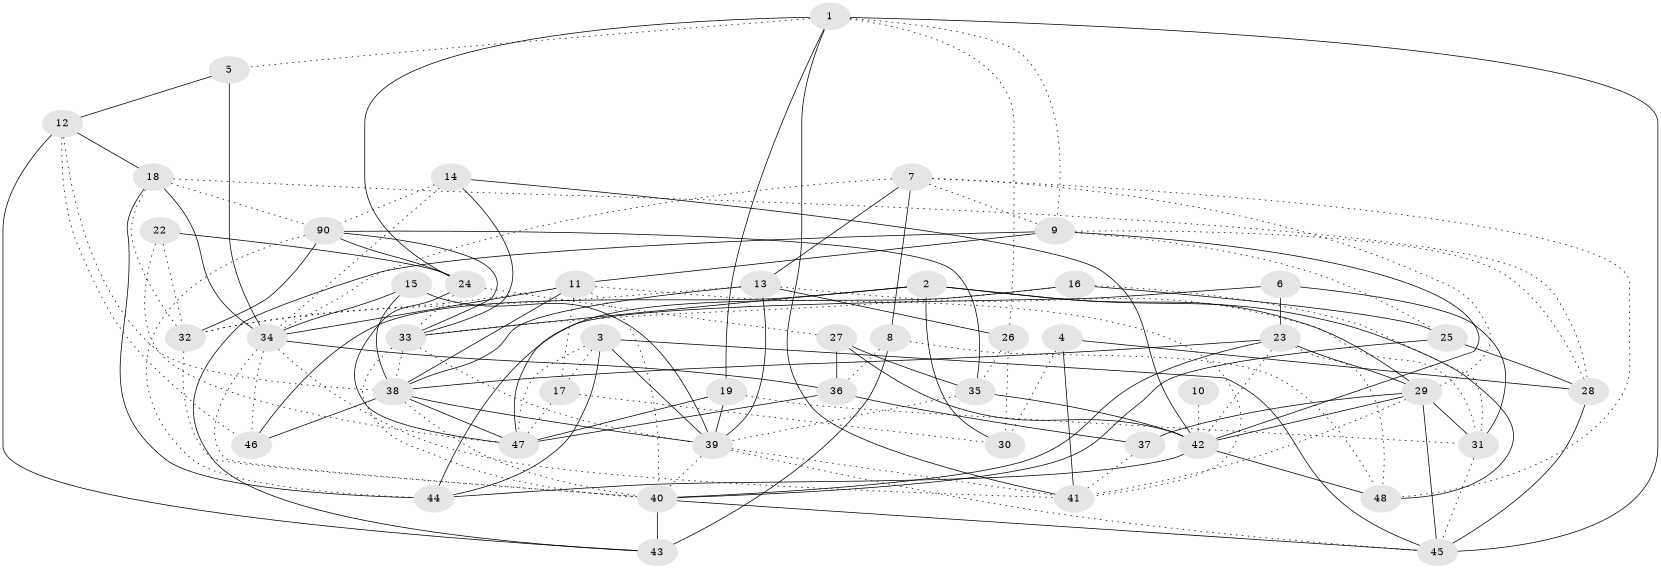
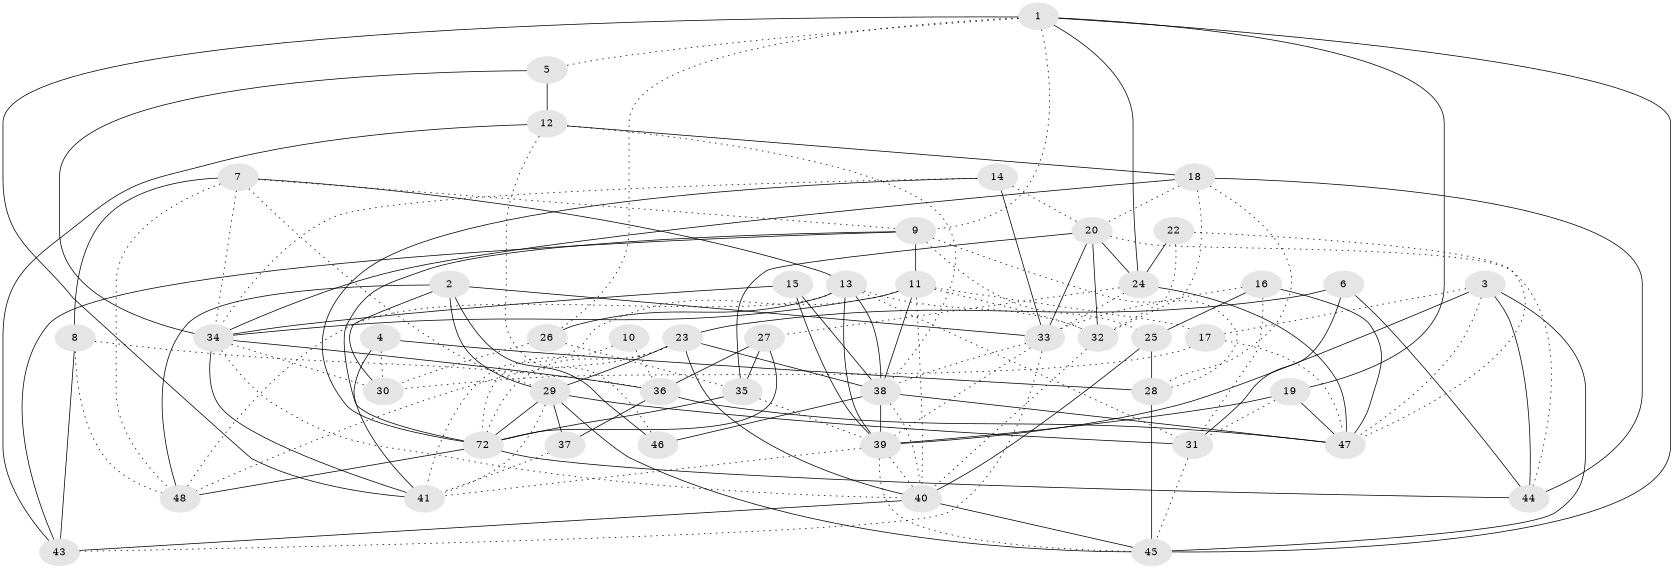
(324, 231) -> (1092, 231)
none -> (582, 305)
none -> (645, 365)
(255, 391) -> (299, 365)
(1199, 445) -> (483, 445)
(459, 464) -> (610, 537)
(651, 477) -> (283, 446)
